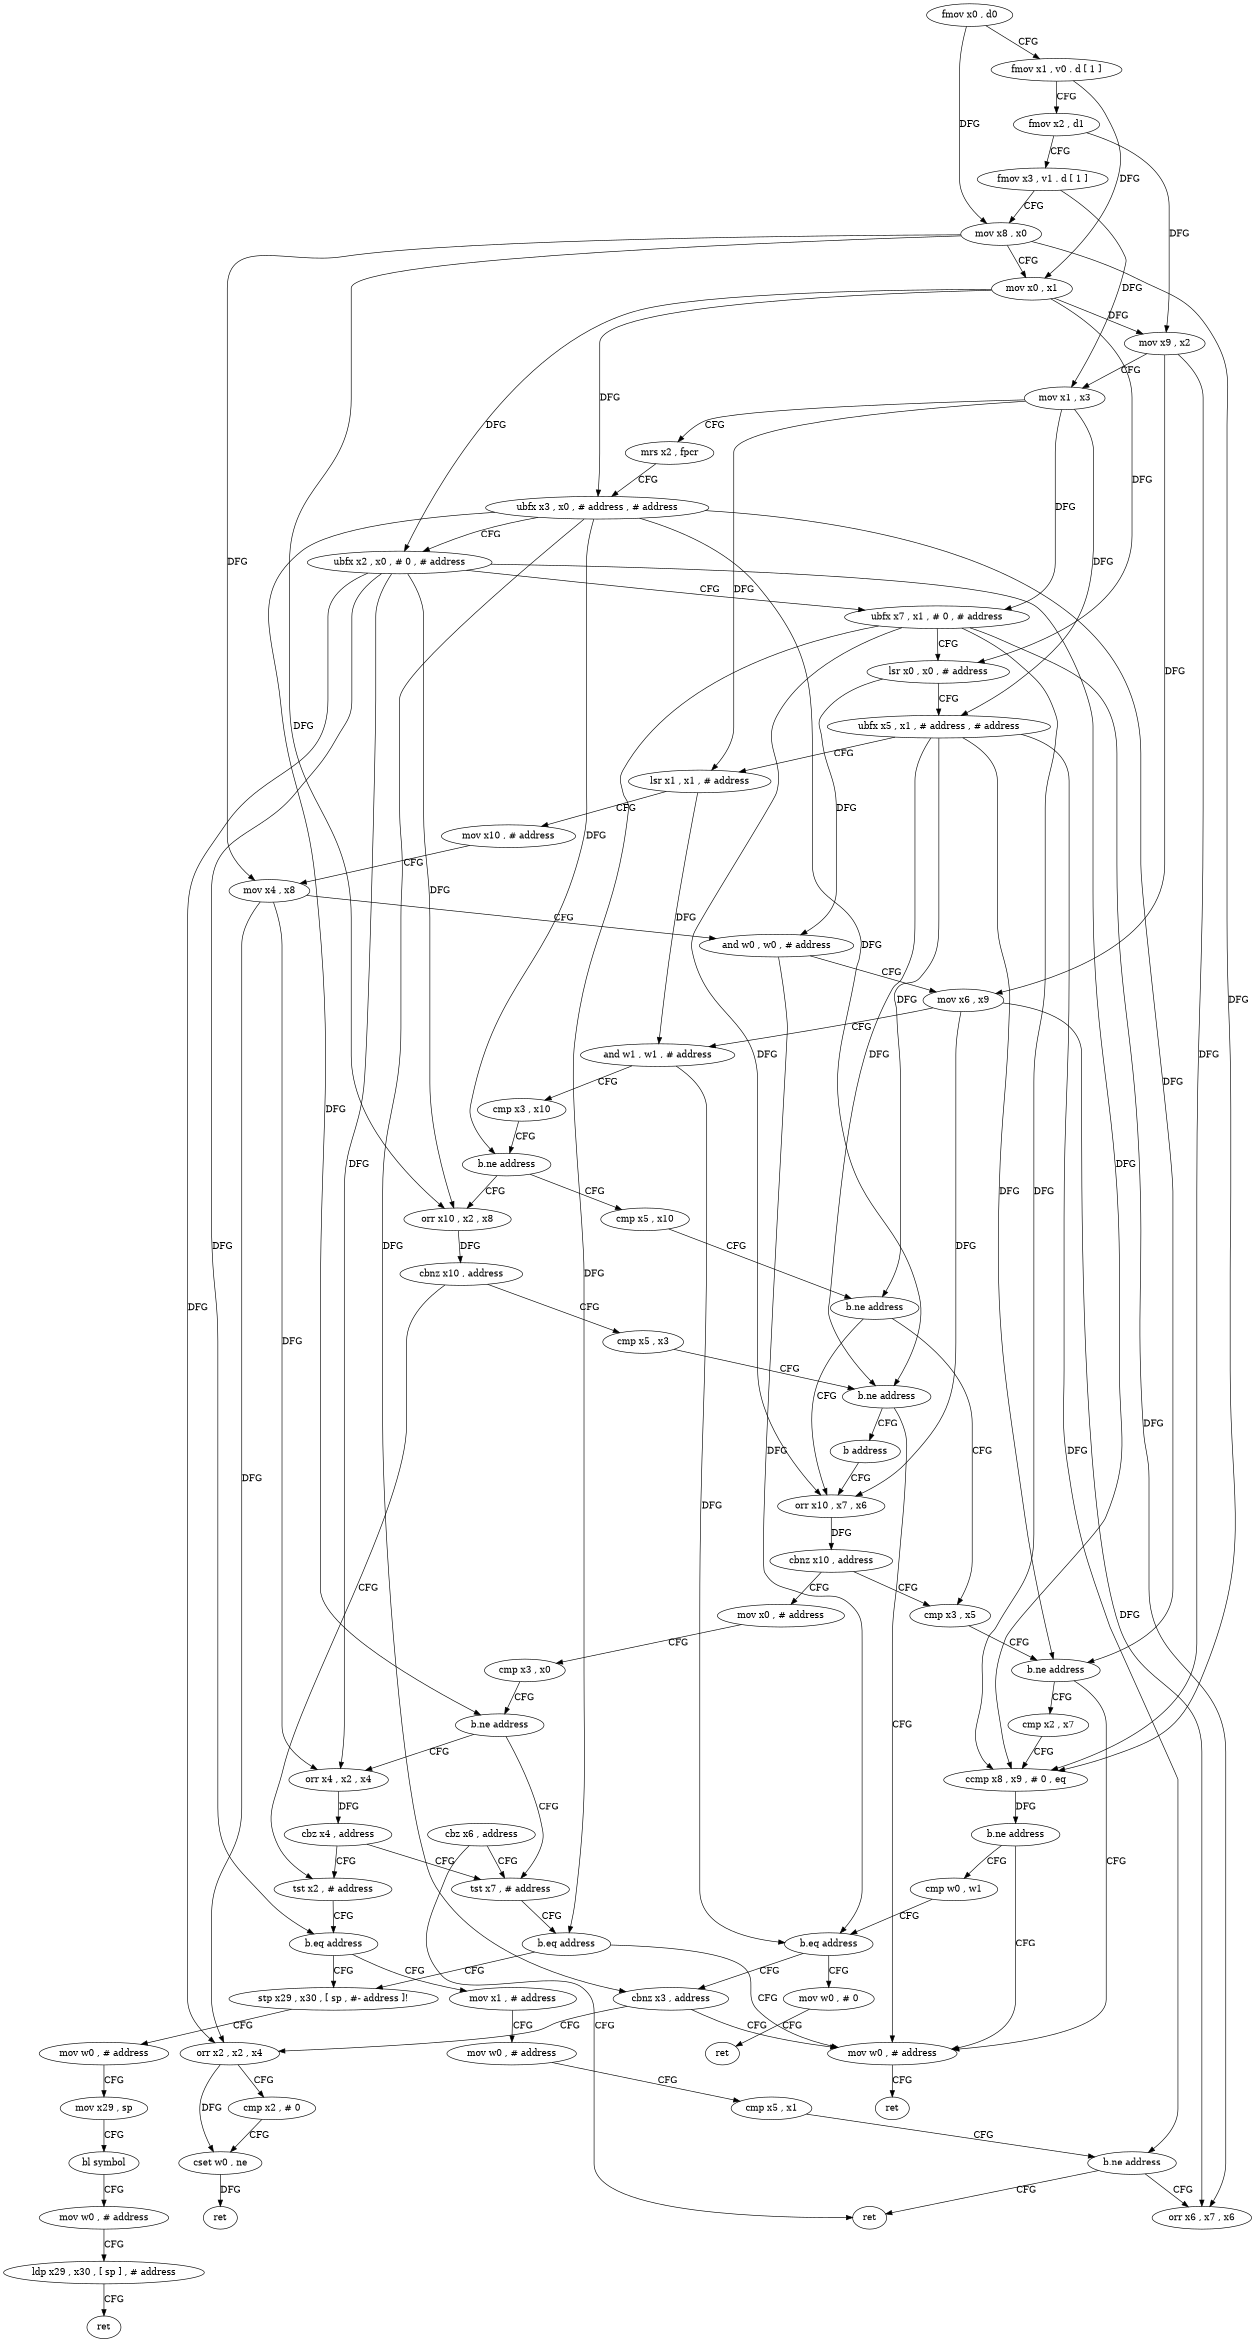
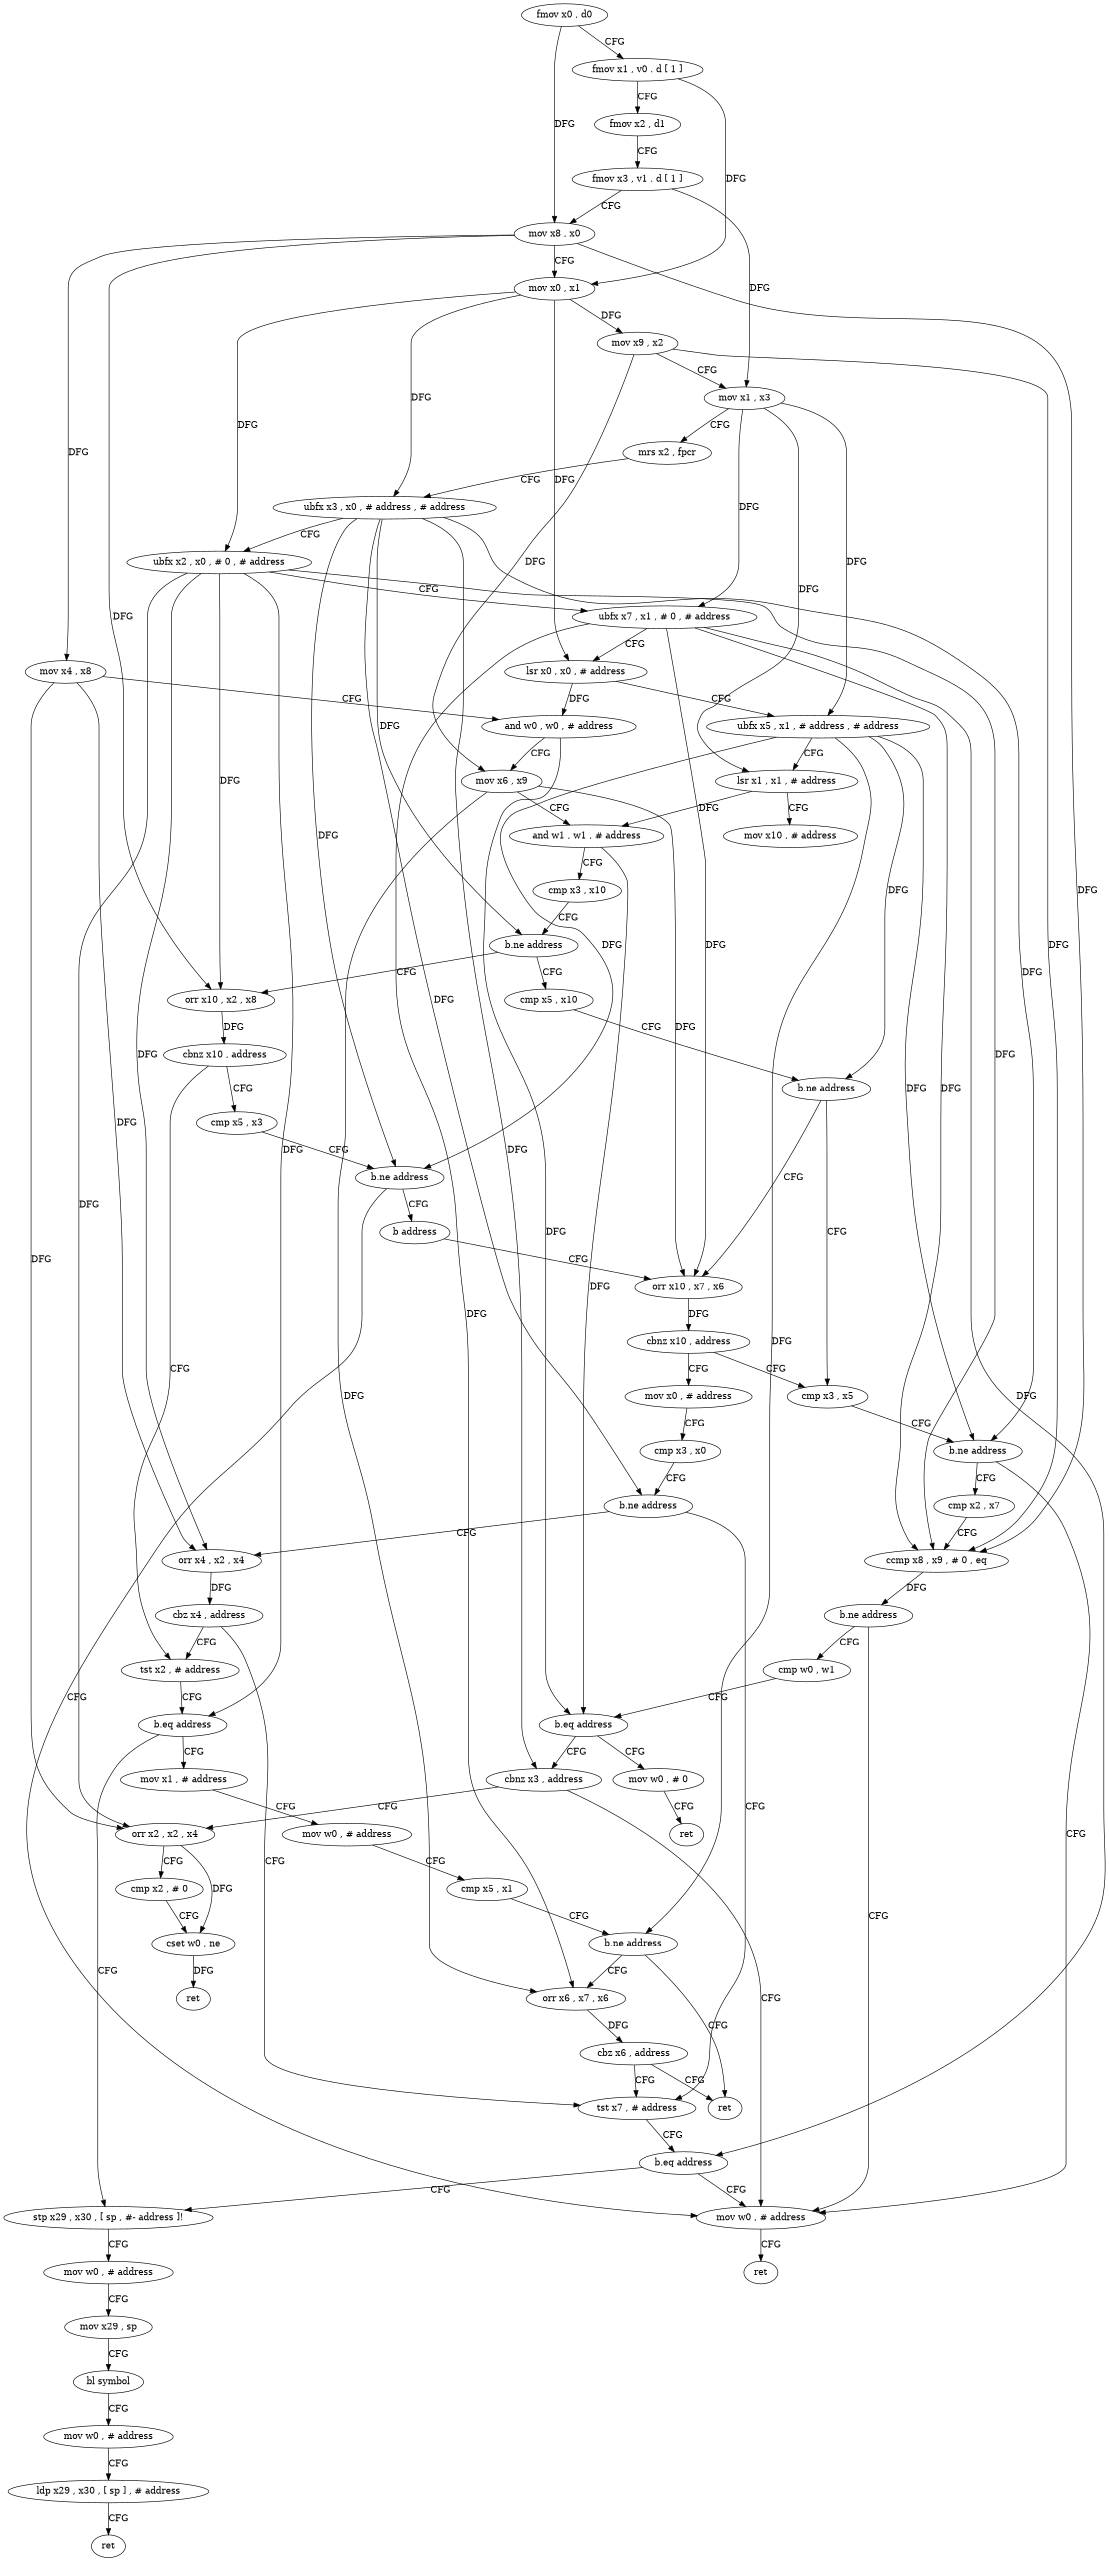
(1169, 207) -> none
(388, 864) -> none
none -> (602, 2024)
